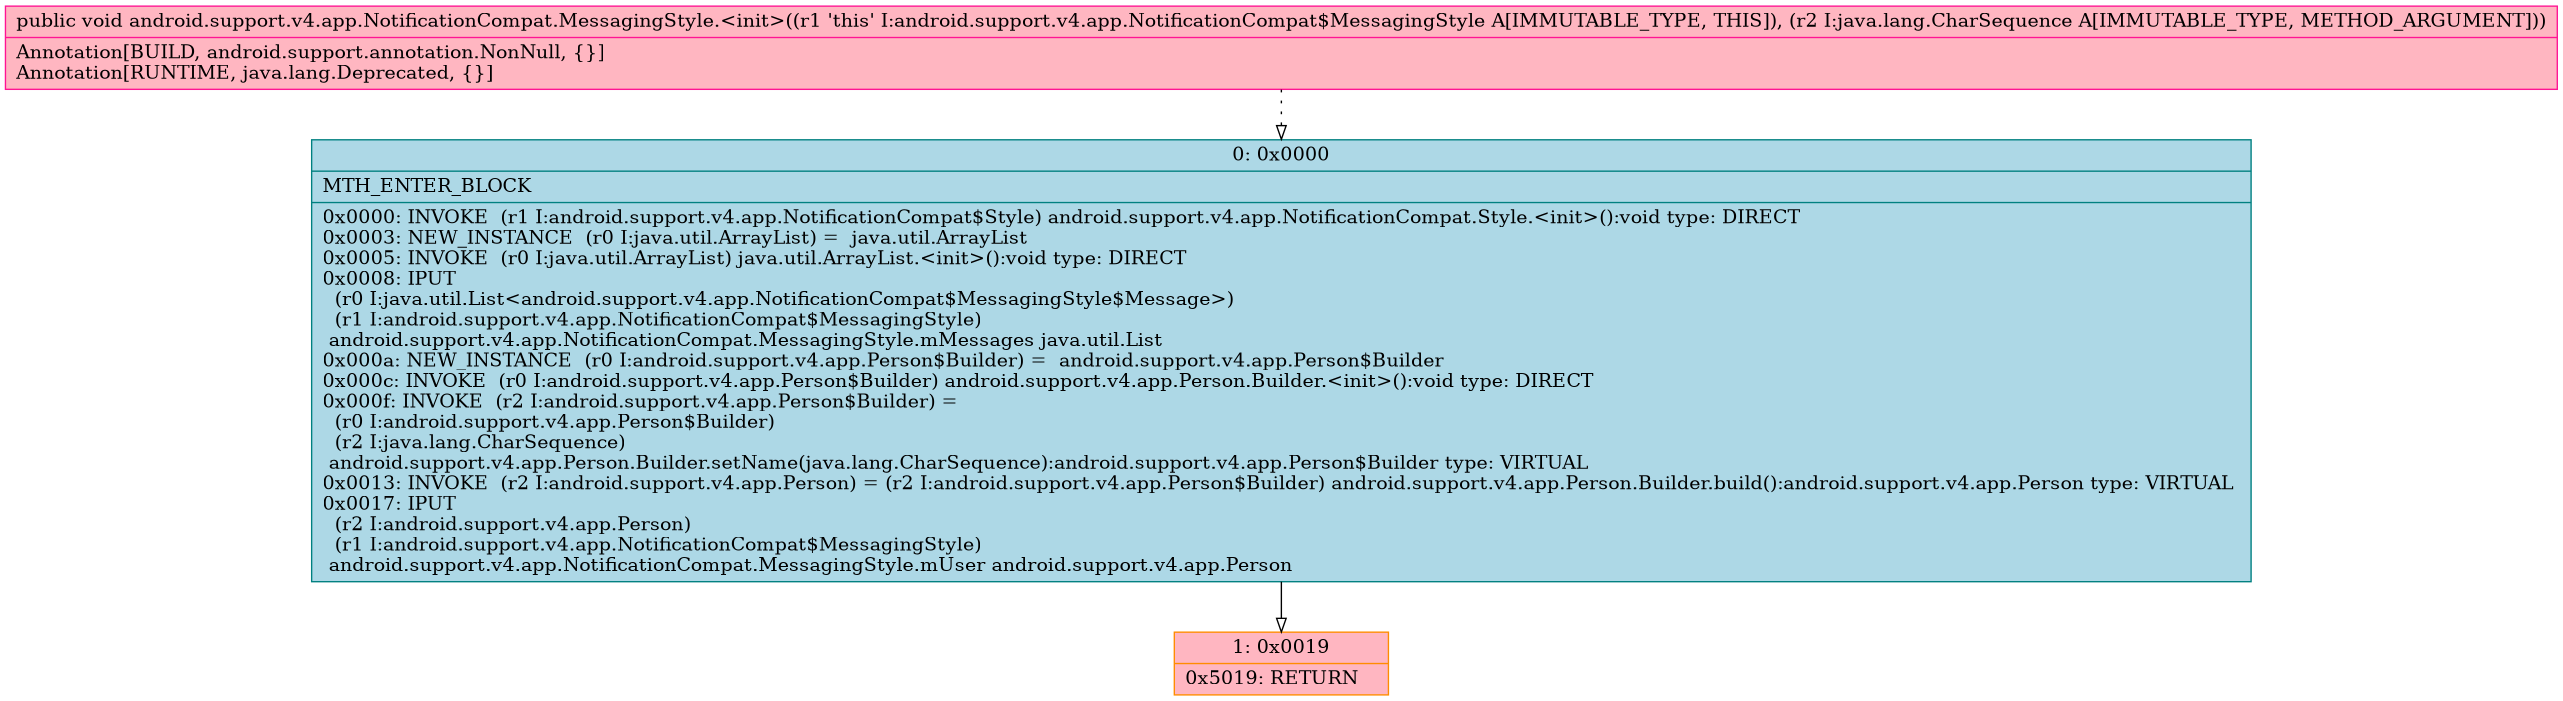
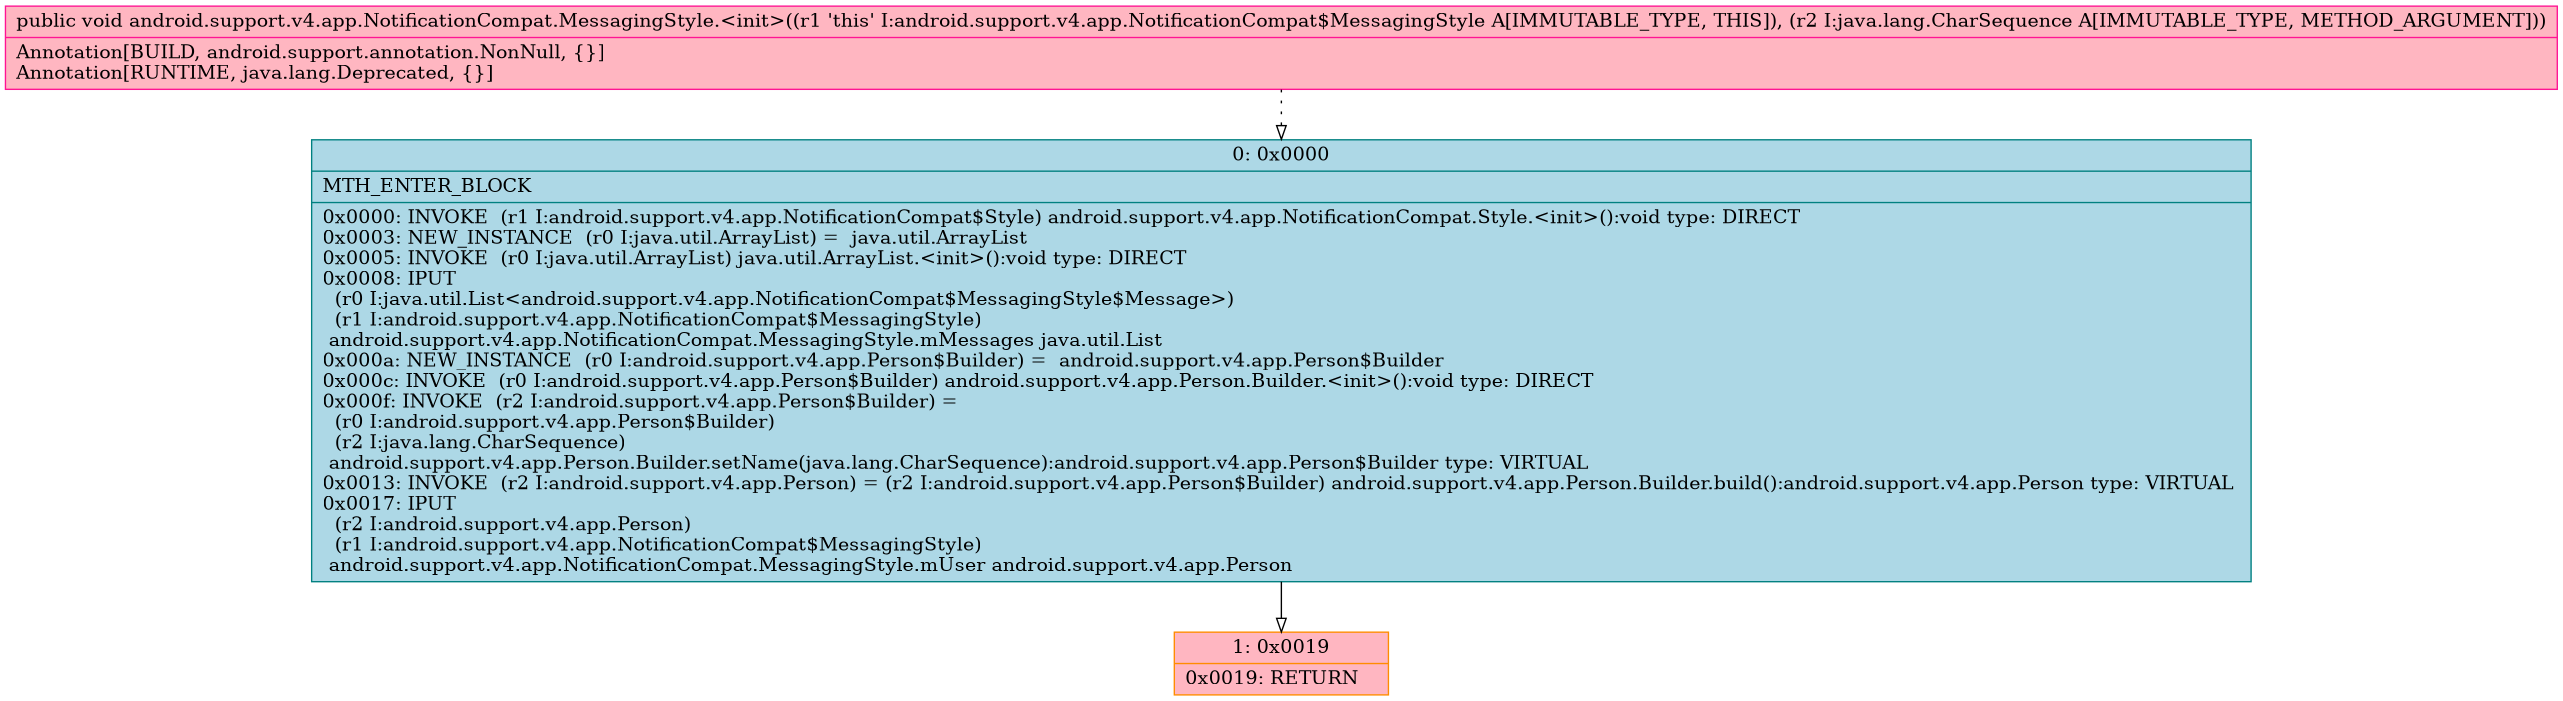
(1281, 679) -> (1281, 679)
